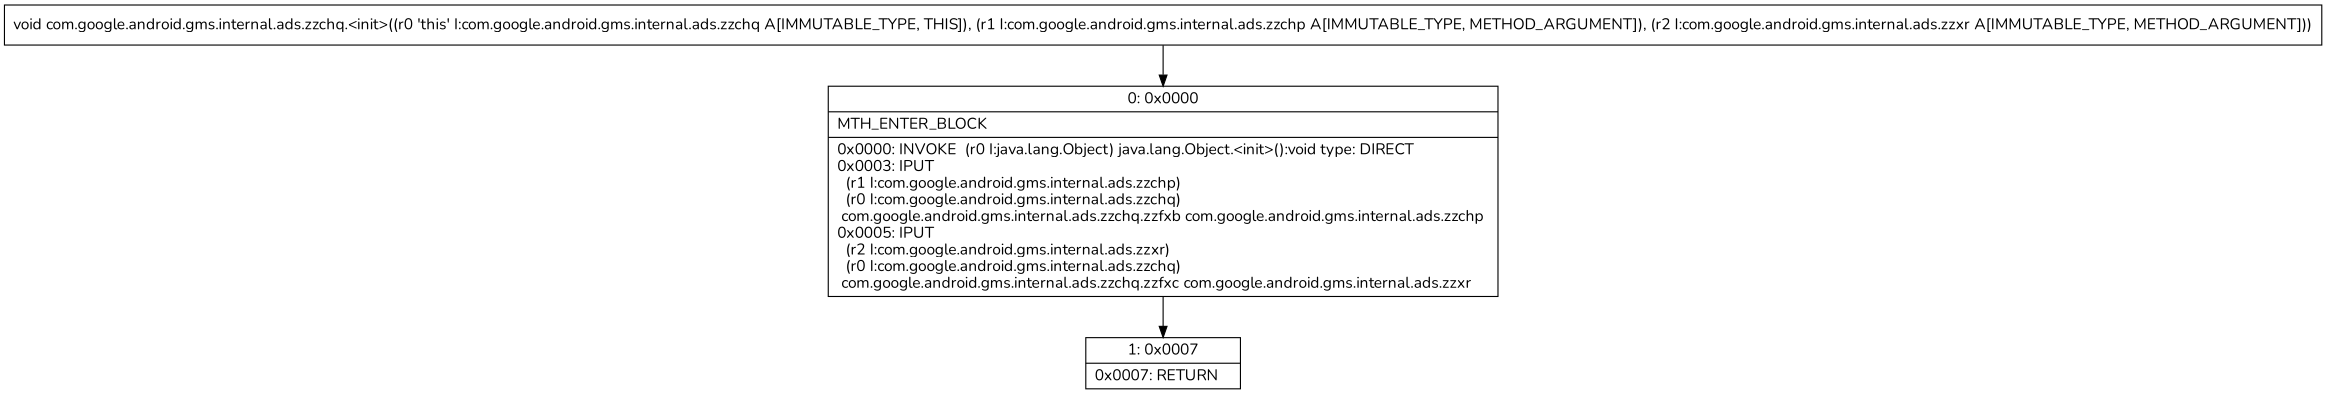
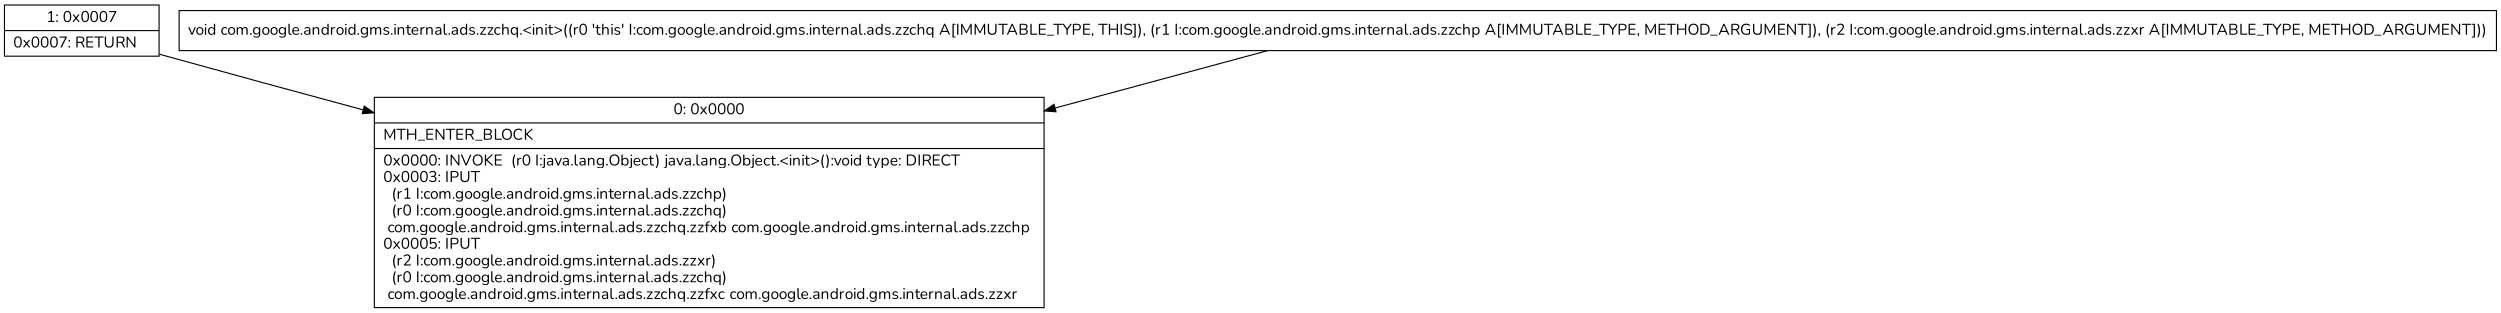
(1163, 311) -> (261, 82)
